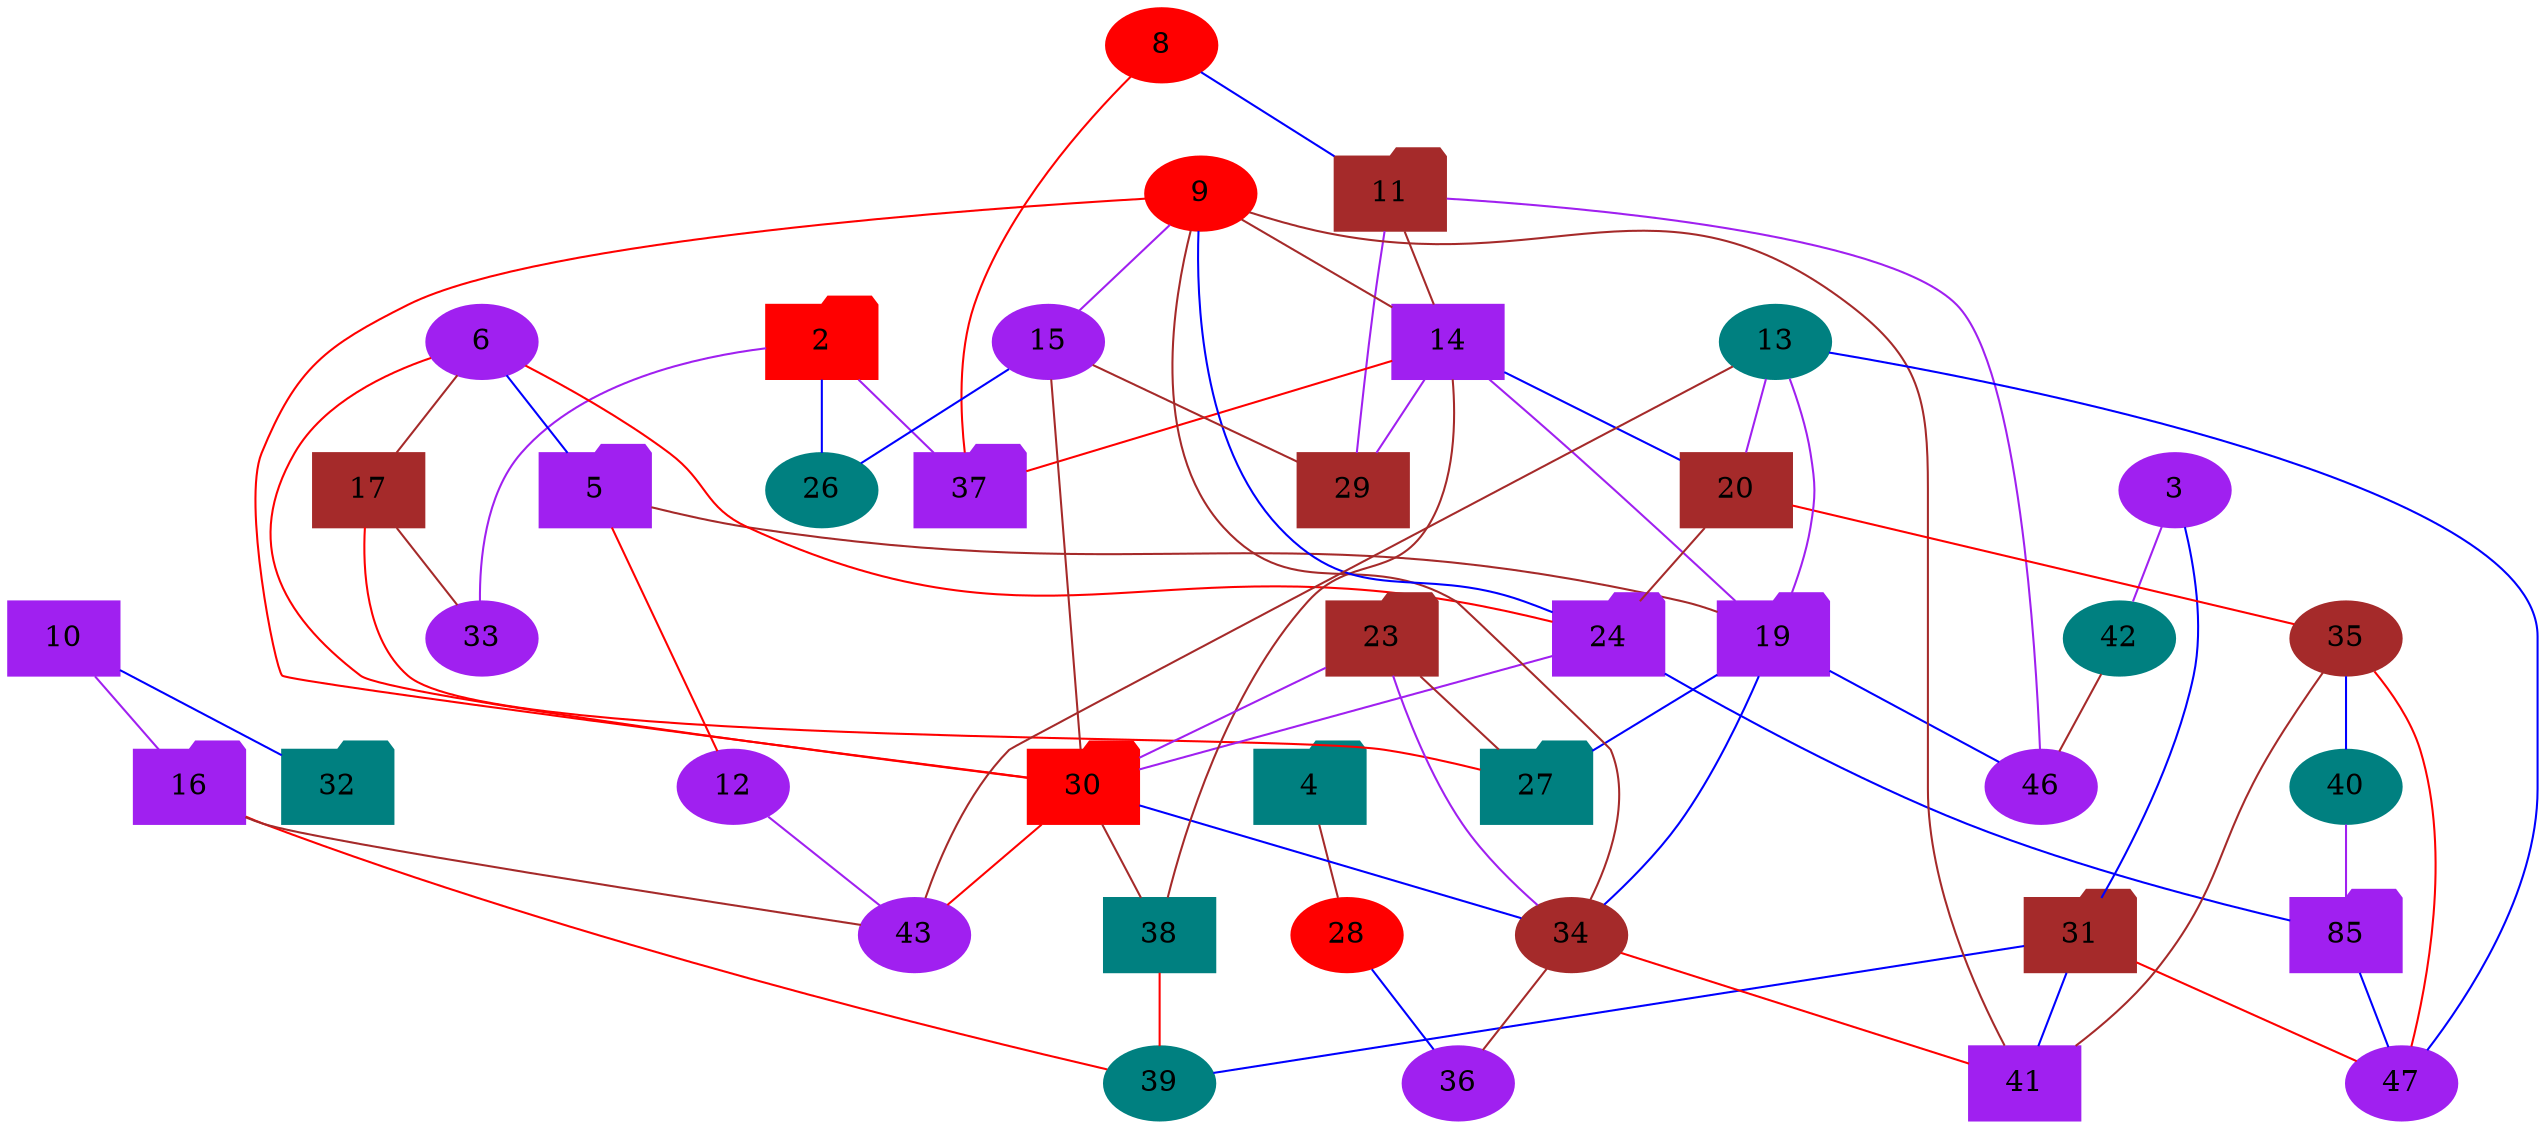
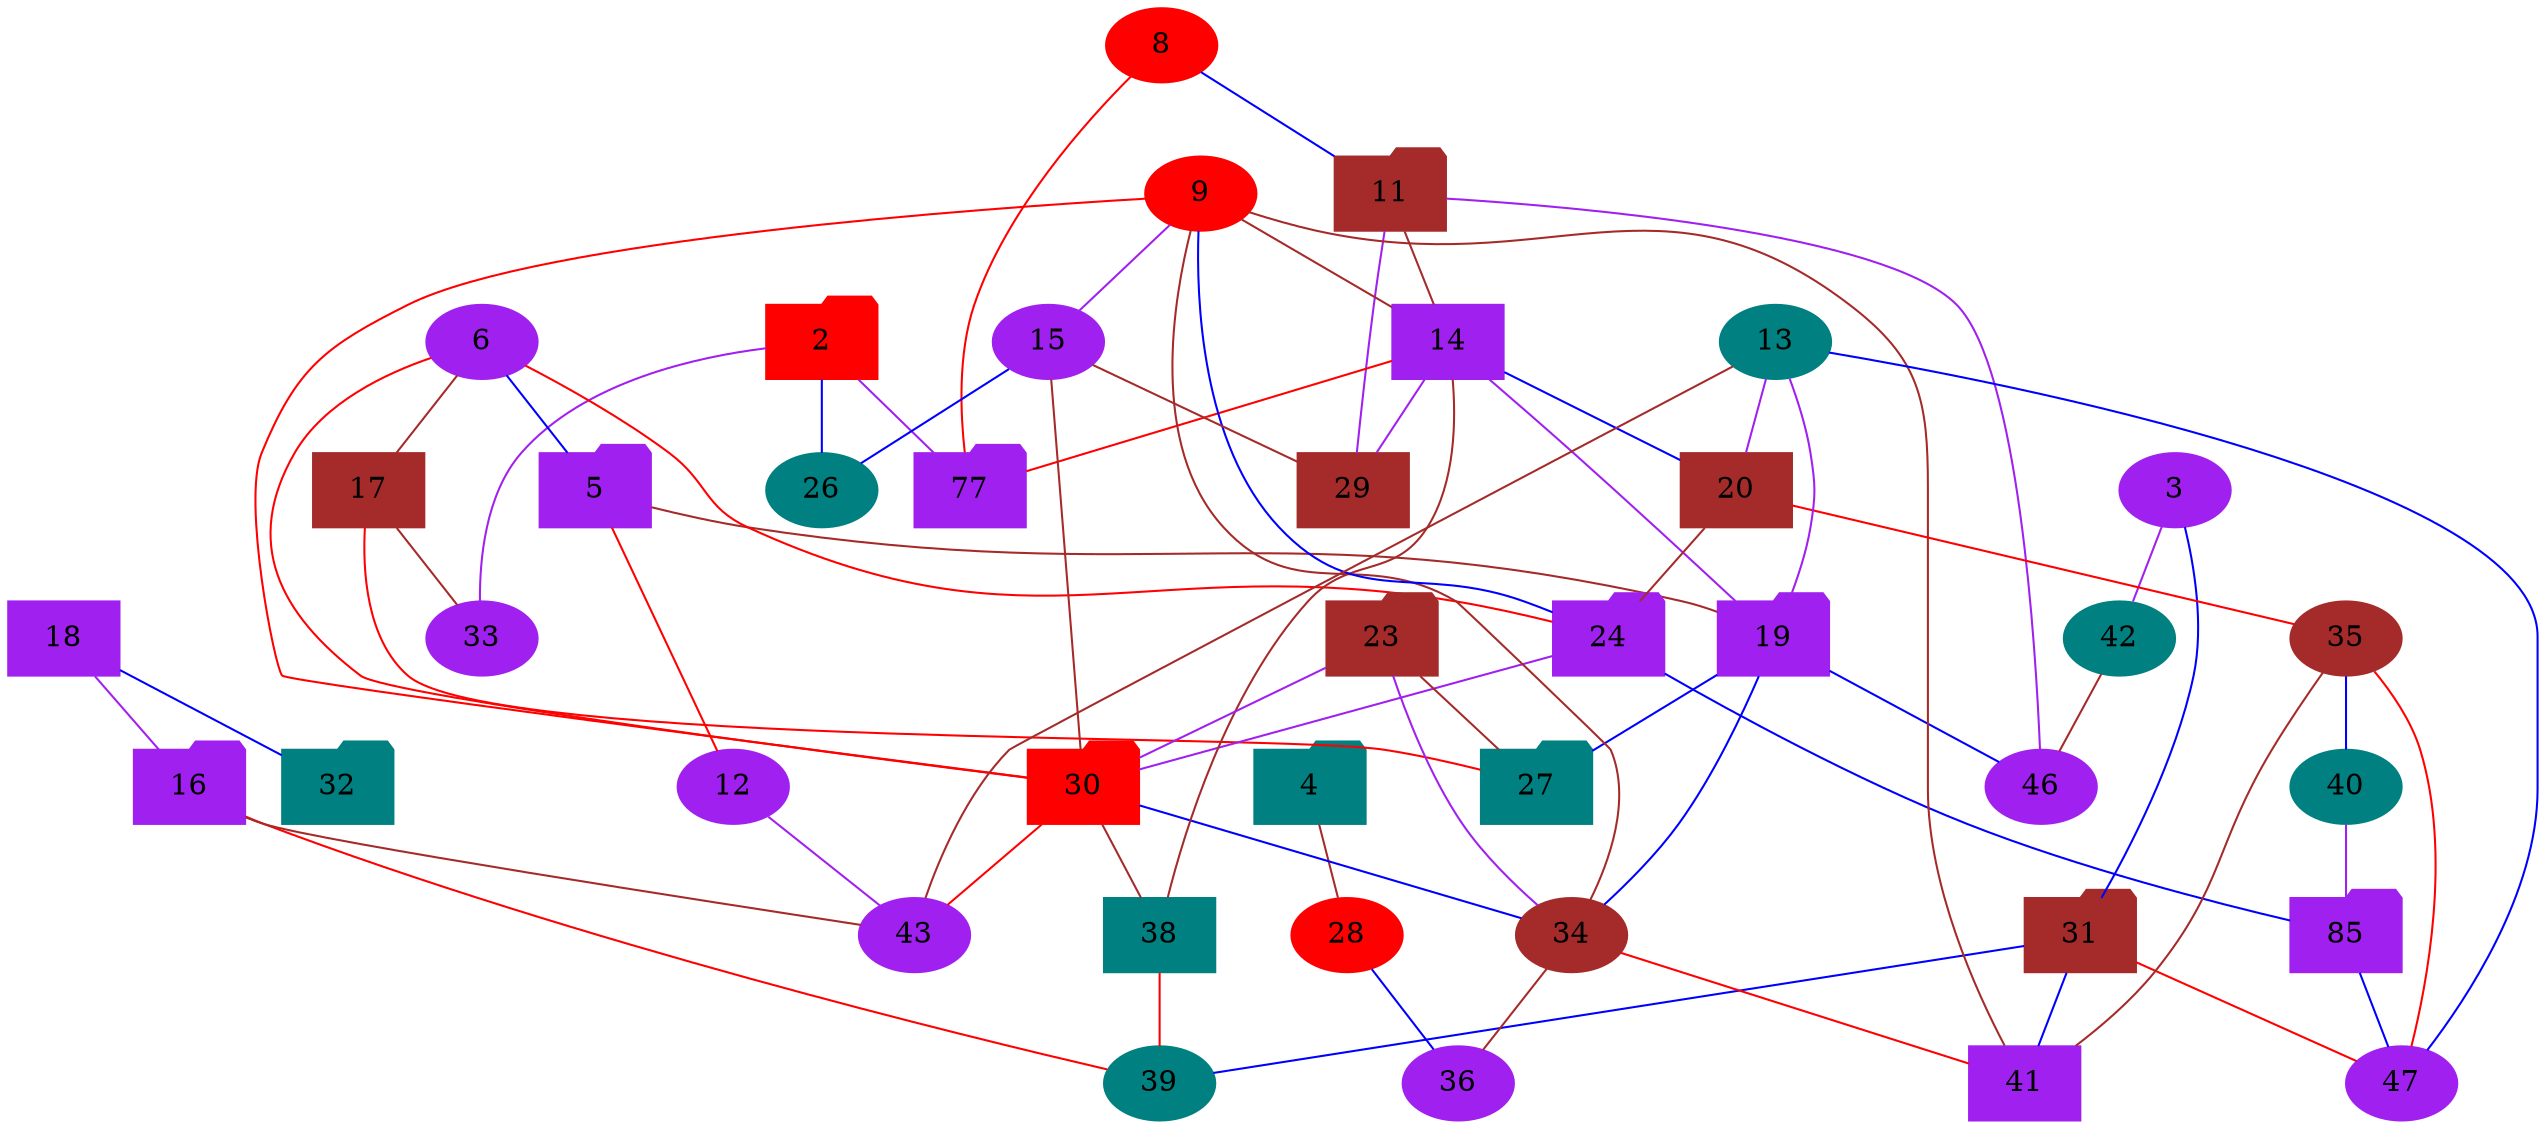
(970, 490) -> (970, 490)
(64, 639) -> (64, 639)
